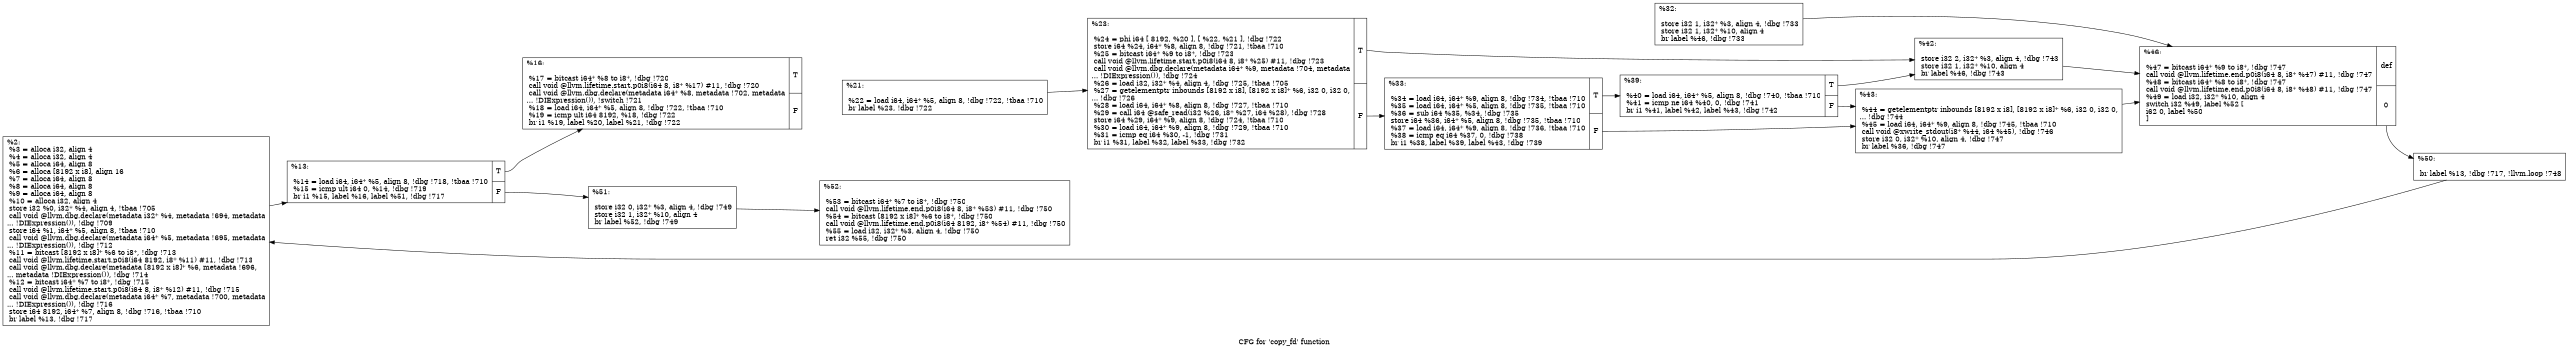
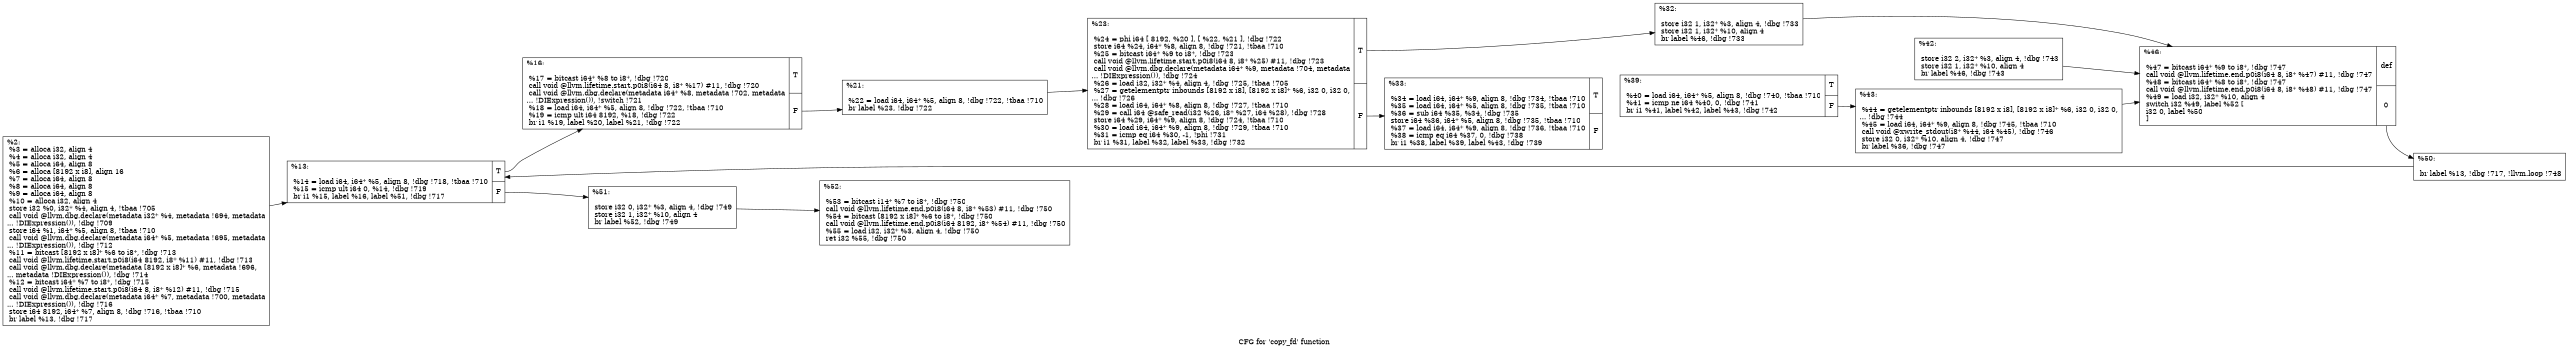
(1638, 59) -> (1509, 45)
(1874, 82) -> none
(1609, 96) -> none
none -> (820, 111)
(2173, 112) -> (2173, 112)
(1726, 130) -> none
(1160, 135) -> (1159, 135)
(895, 202) -> (895, 202)
(1364, 259) -> (1462, 167)
